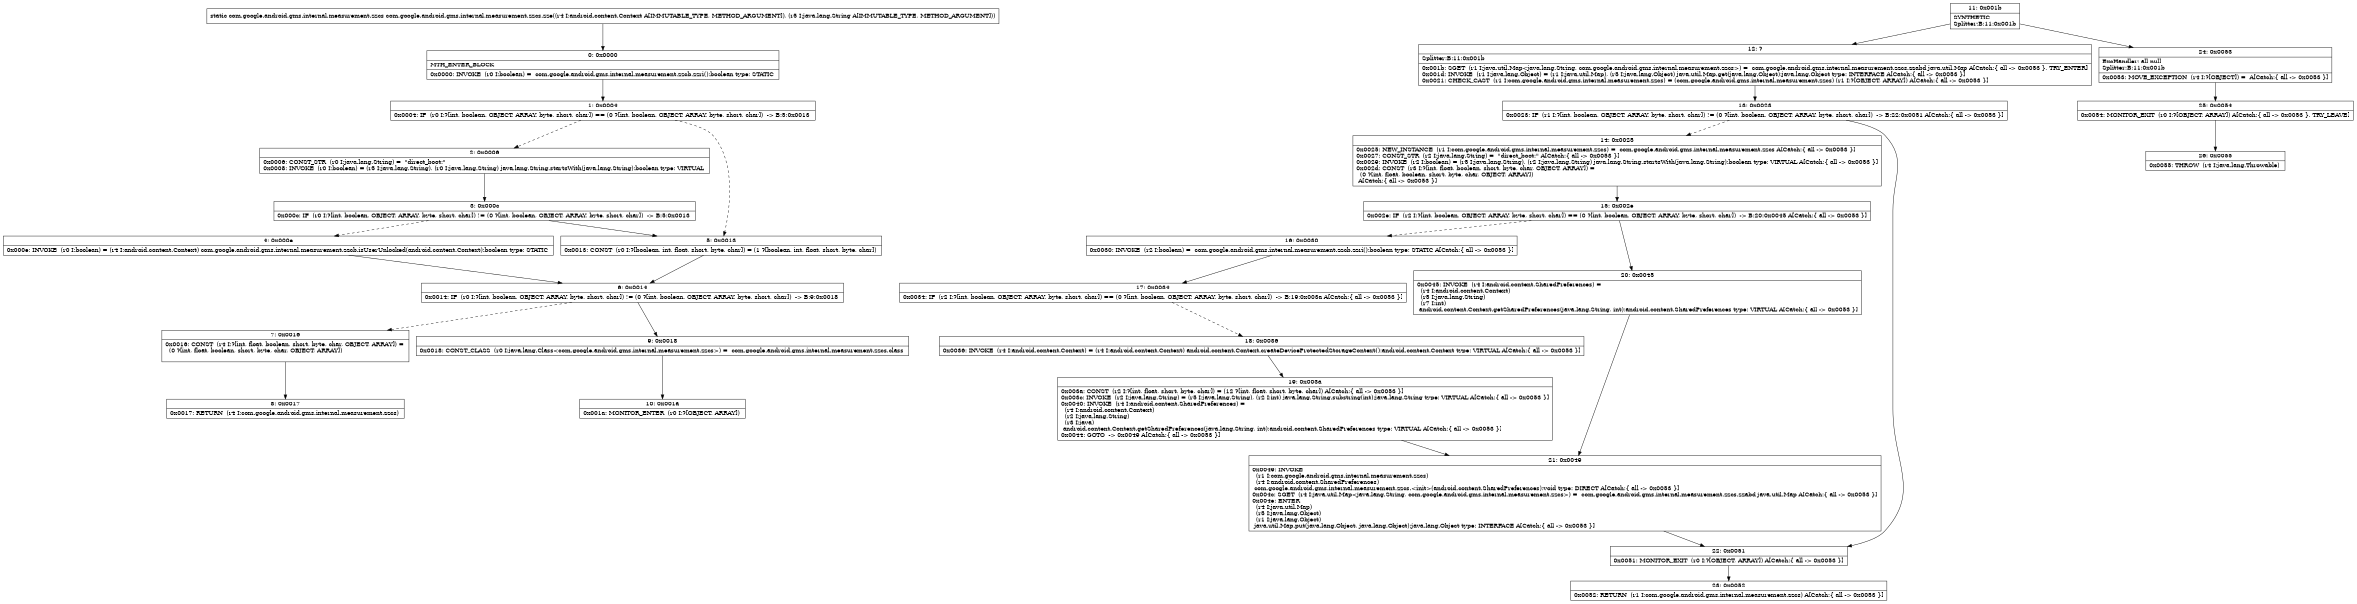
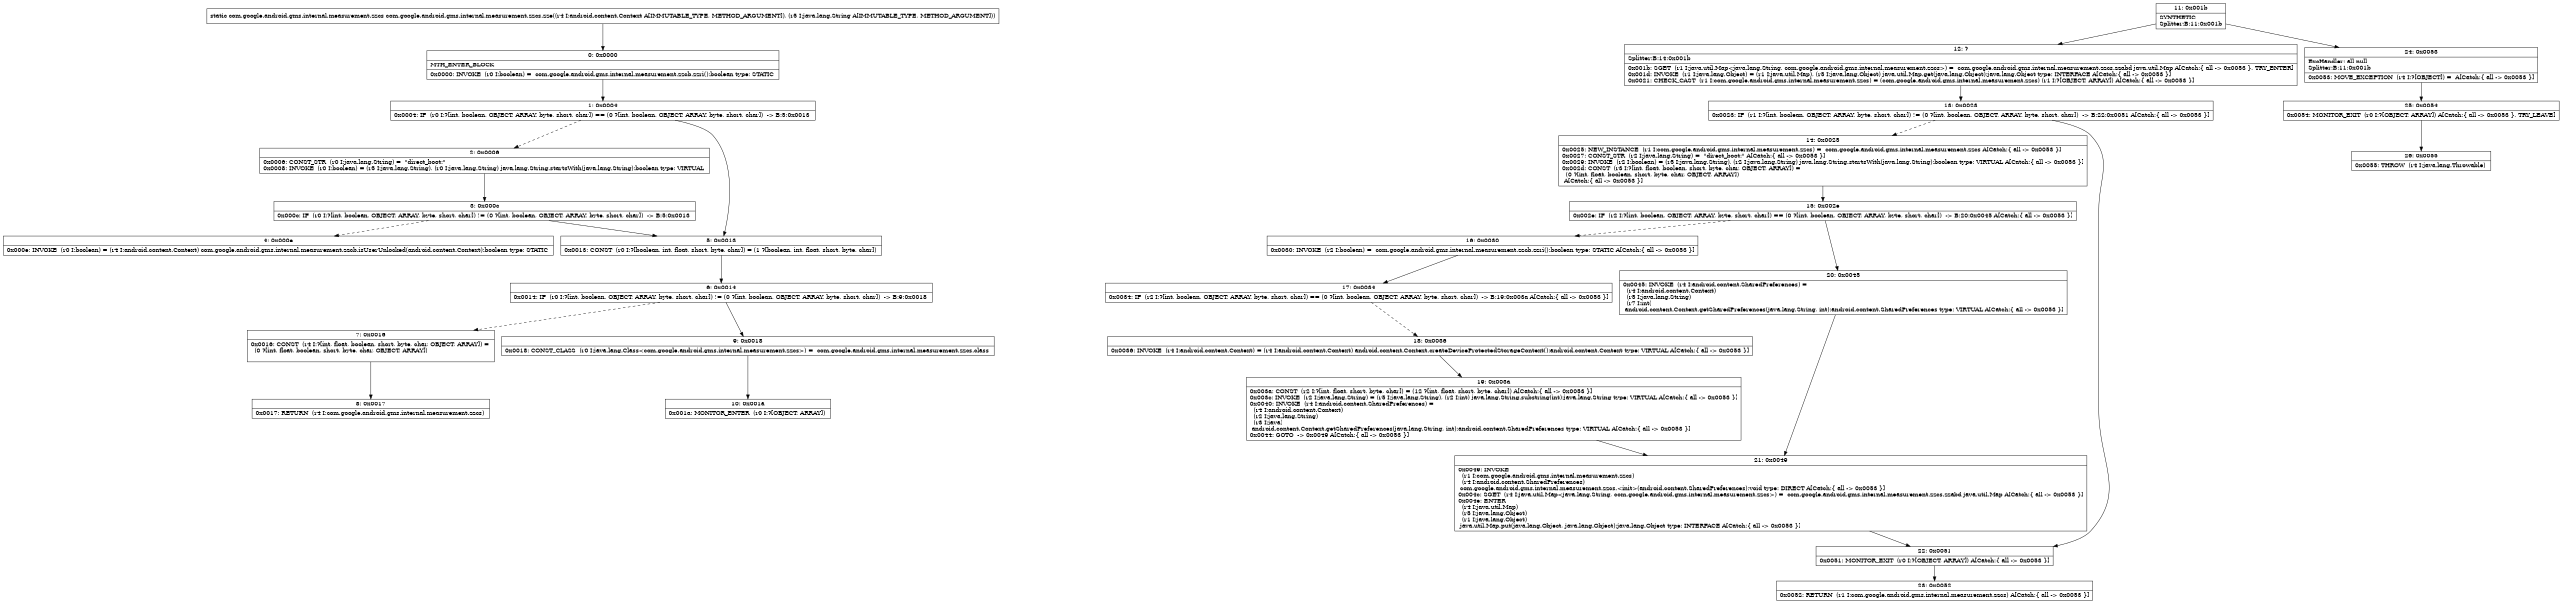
(1454, 59) -> (1659, 59)
(726, 162) -> (726, 162)
(453, 269) -> none
